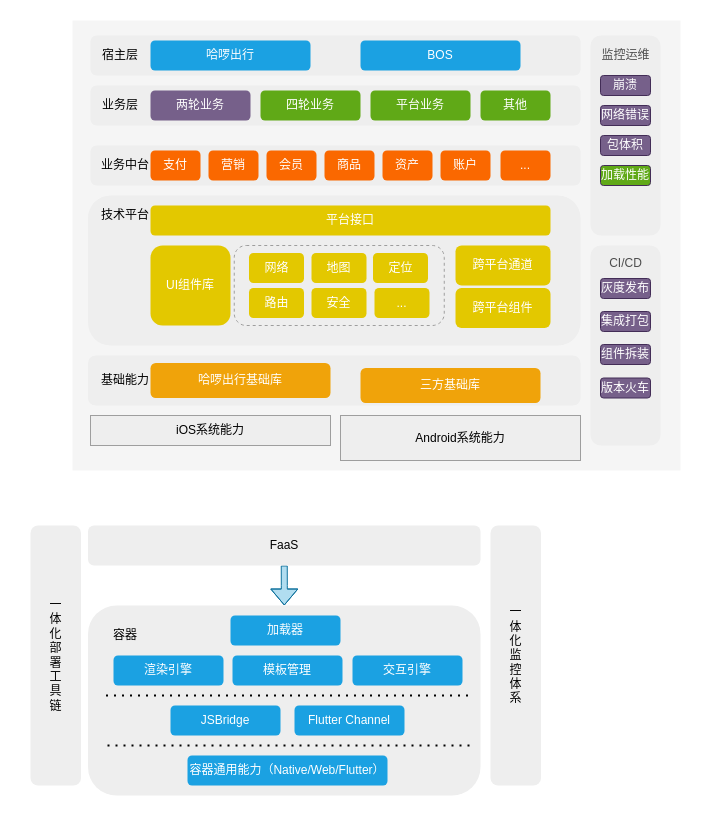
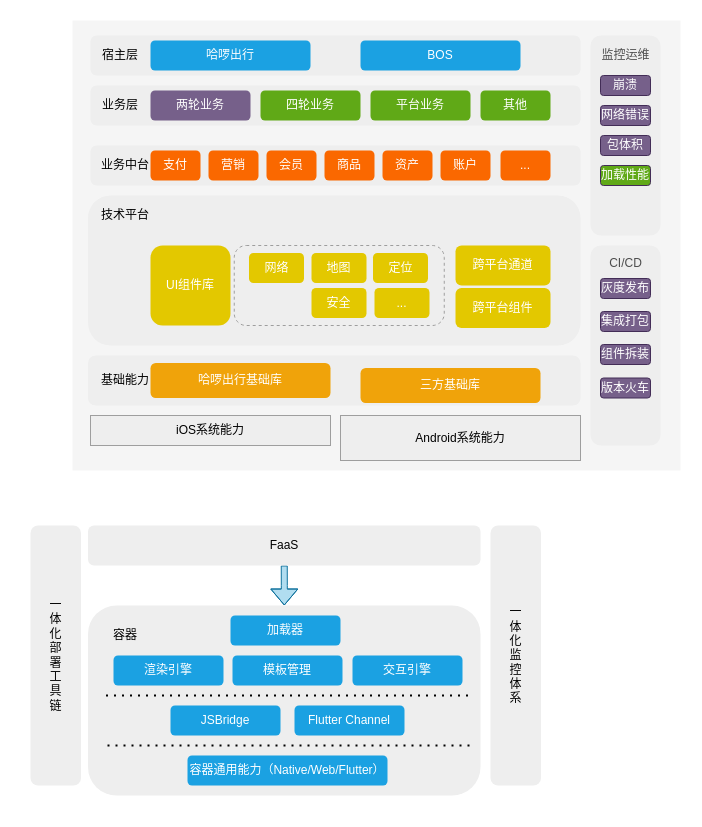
(351, 221) -> none
(277, 303) -> none
